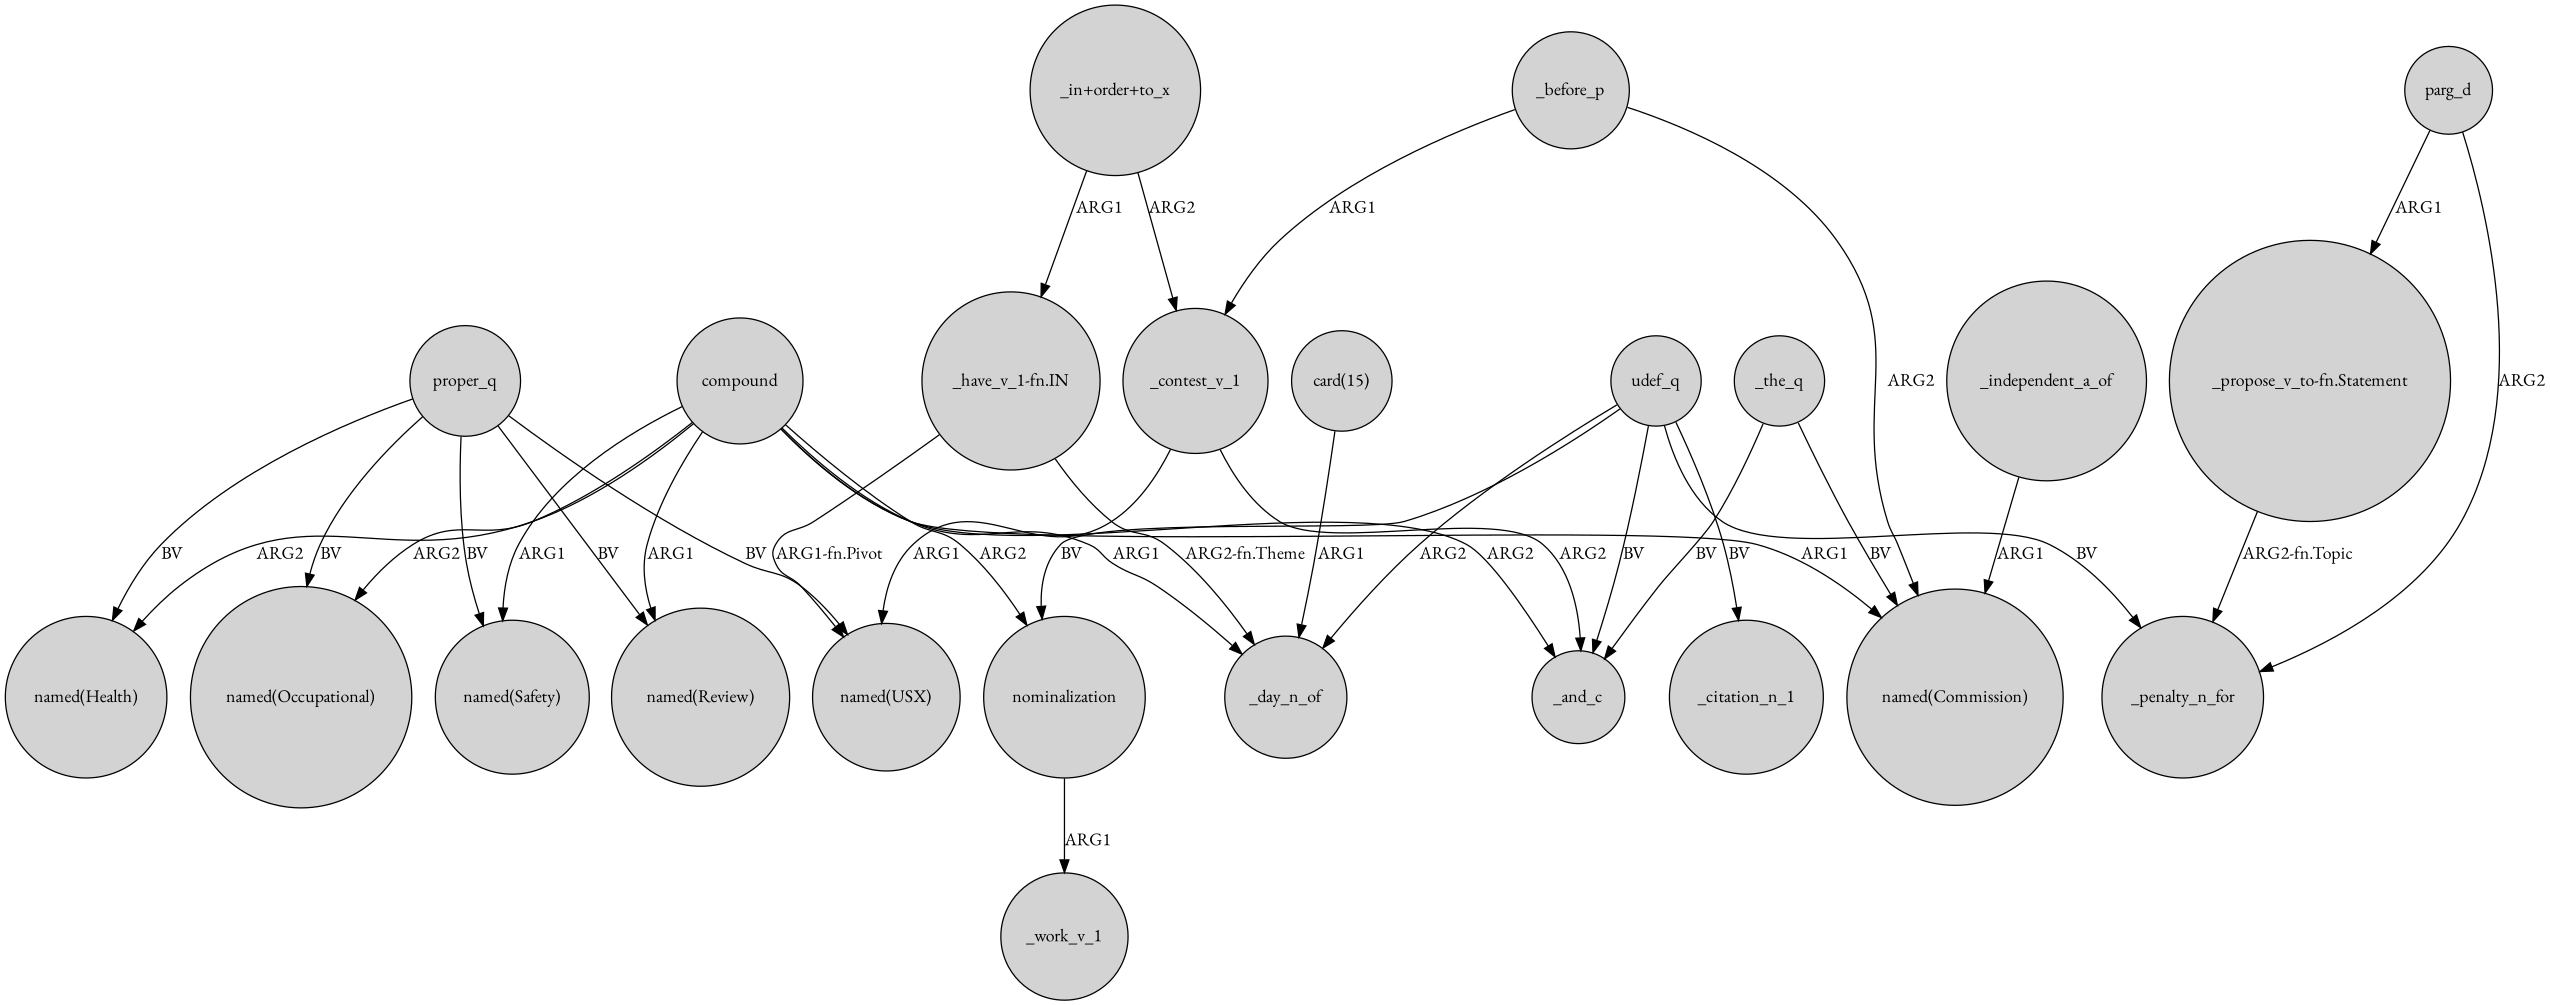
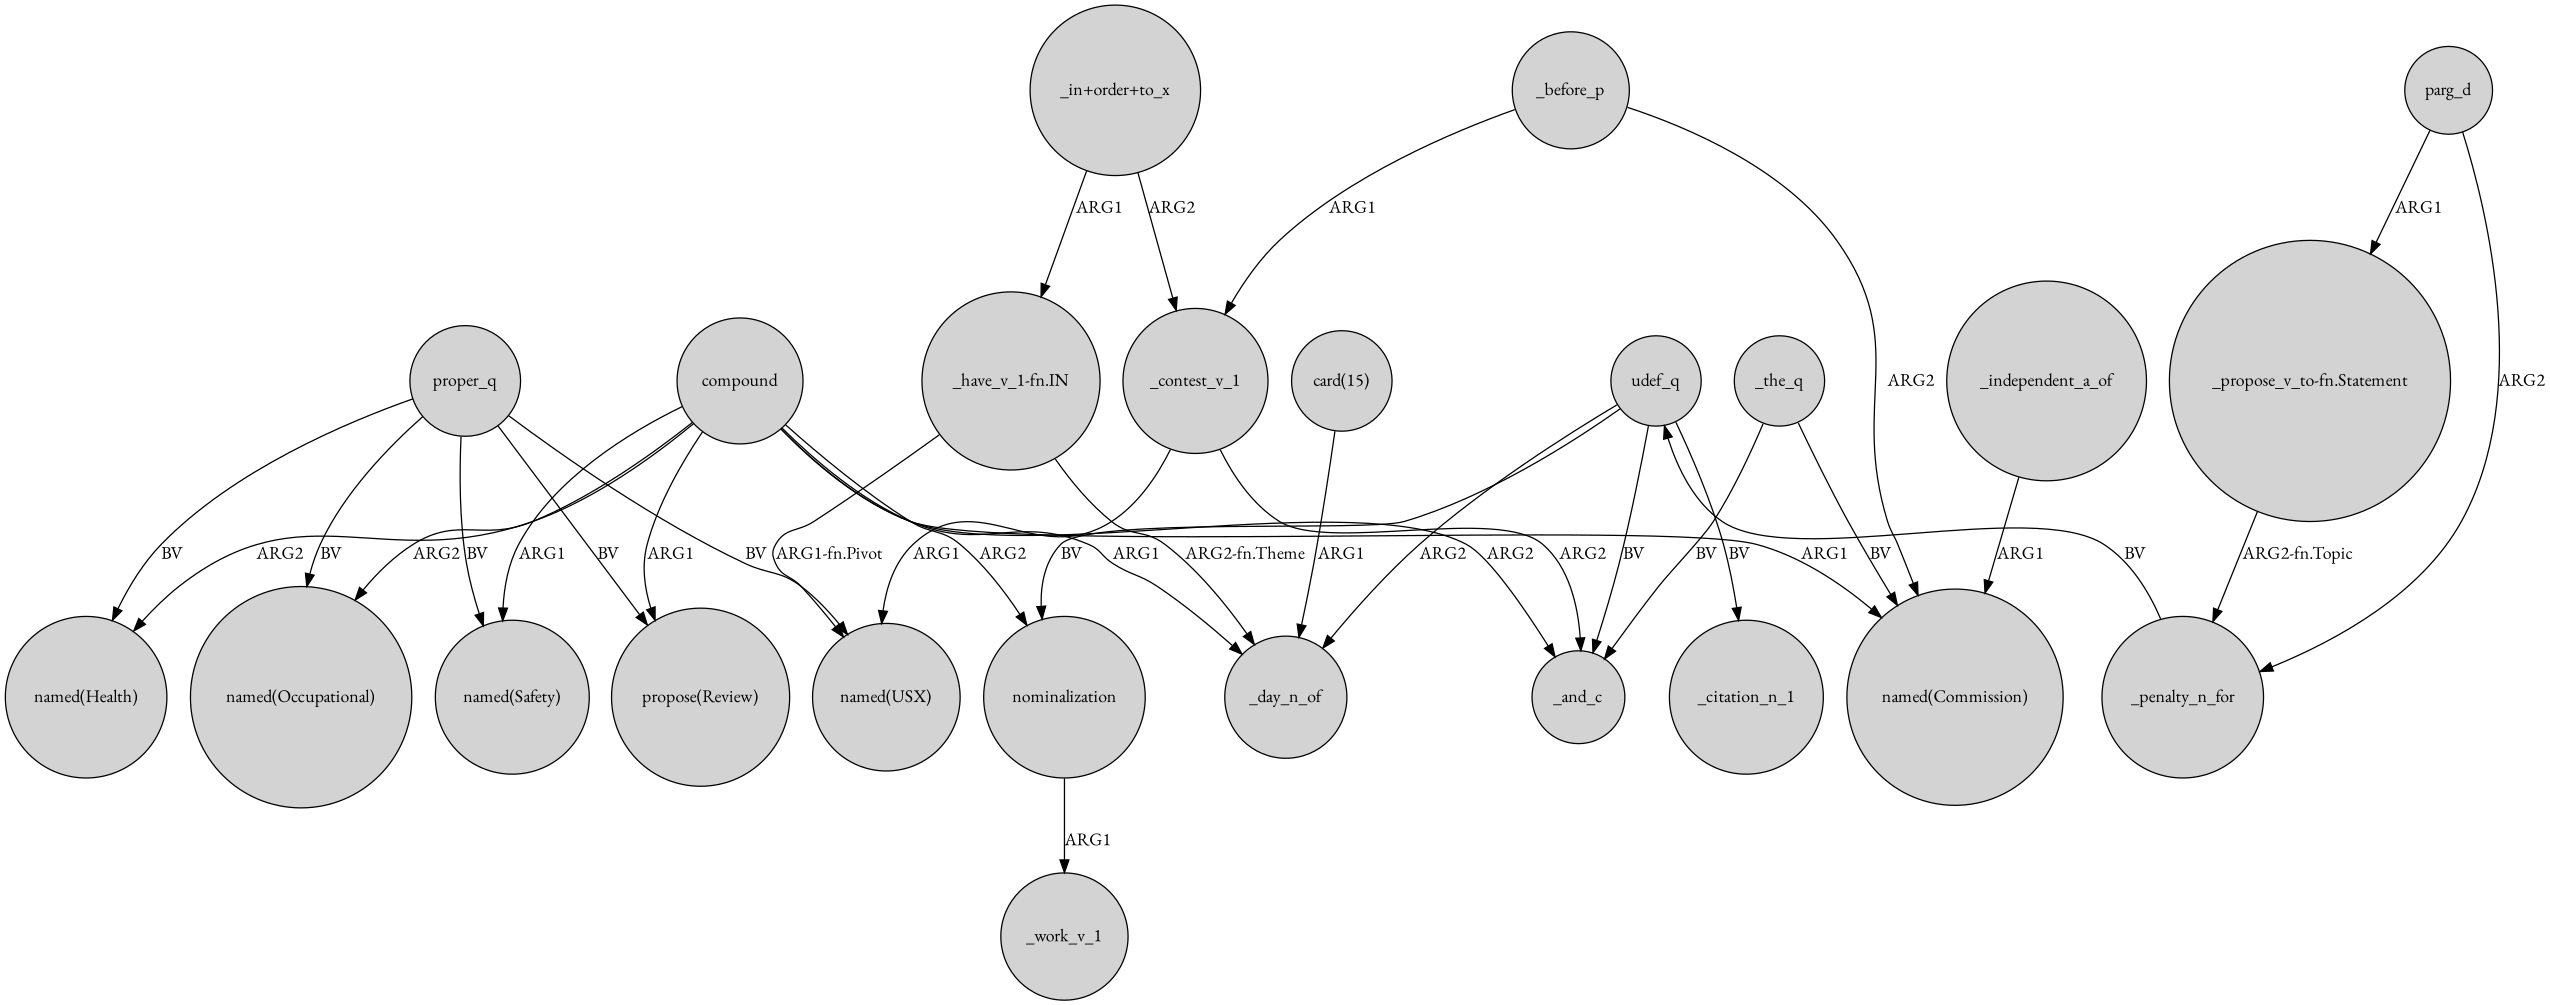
(1884, 536) -> (1910, 534)
(701, 697) -> (701, 697)
